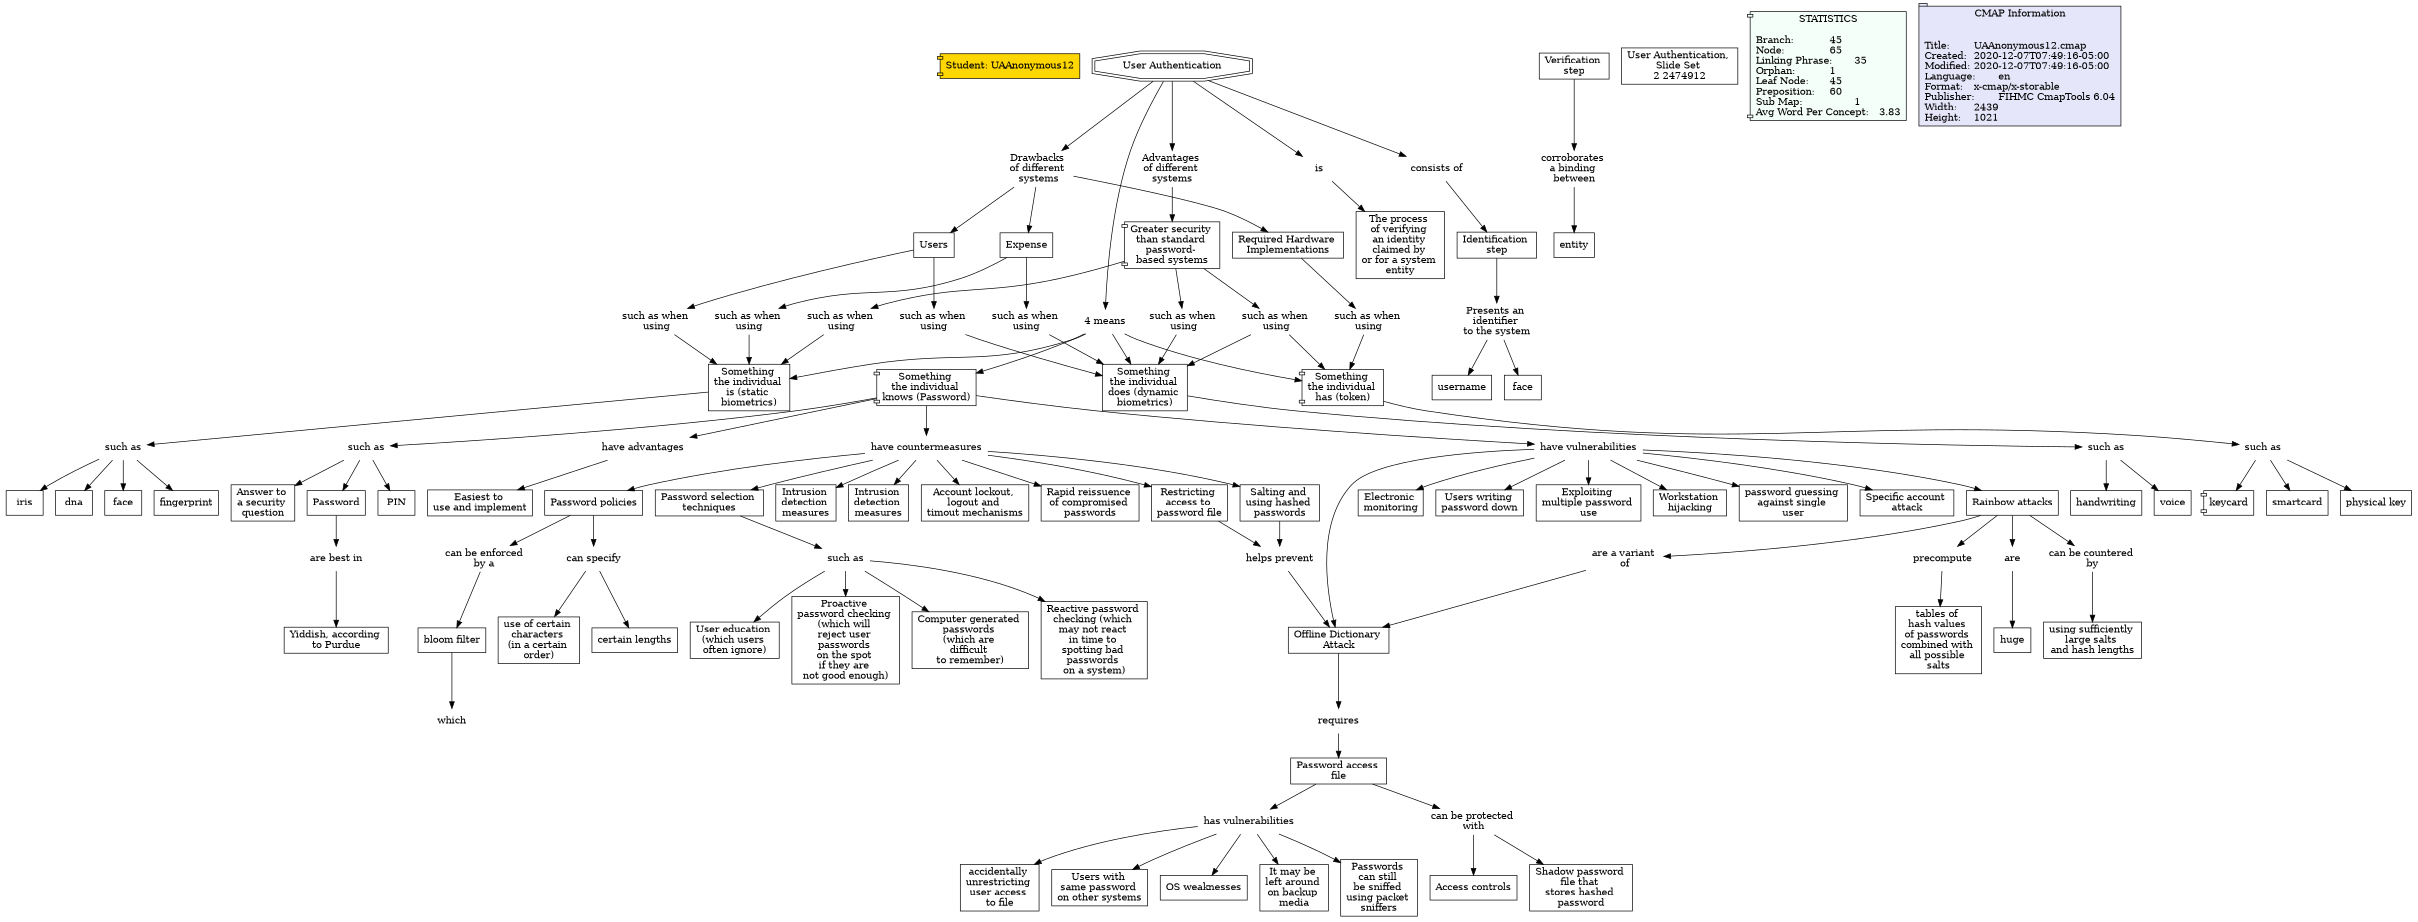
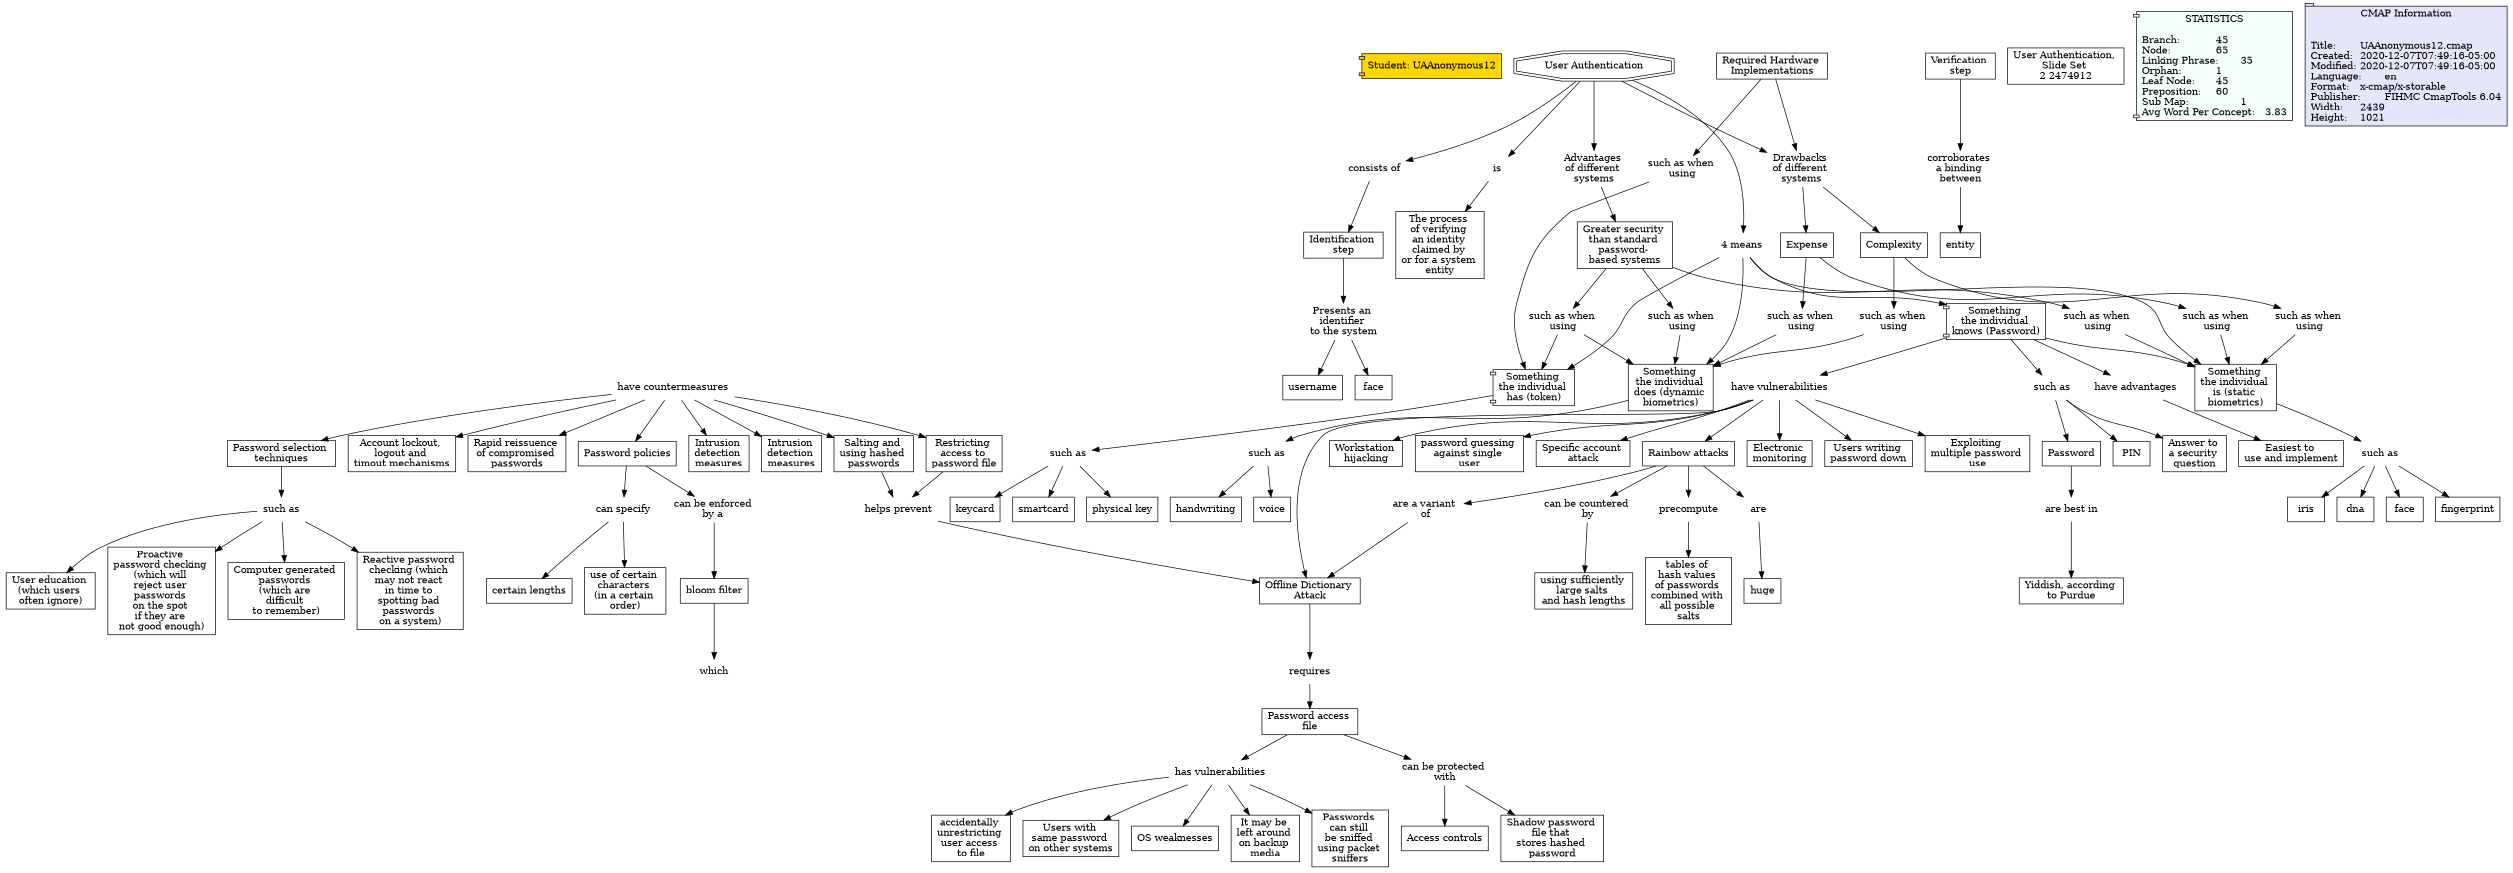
(1165, 195) -> (1785, 111)
(934, 245) -> (1894, 245)
(1172, 245) -> (1625, 245)
(926, 417) -> (2117, 350)
(2229, 503) -> (975, 509)
